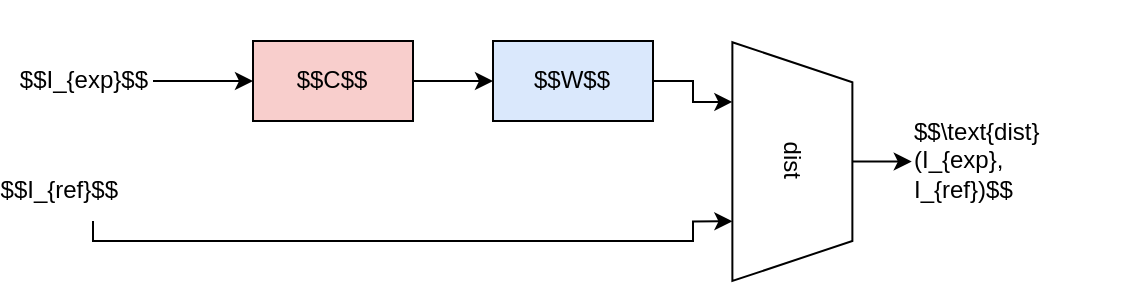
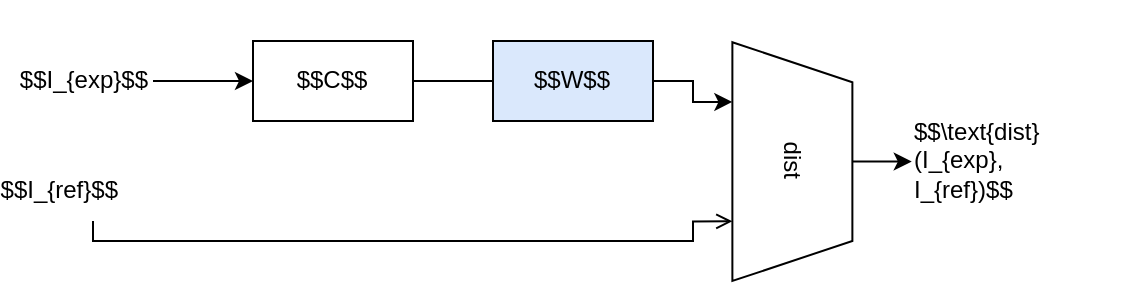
(333, 81) -> (333, 81)
(478, 81) -> (483, 81)
(717, 221) -> (720, 221)
